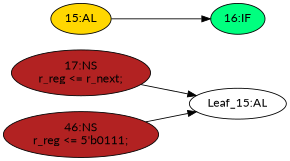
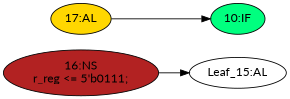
(81, 19) -> (81, 19)
(238, 19) -> (238, 19)
(81, 73) -> none
(81, 135) -> (81, 73)
